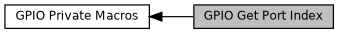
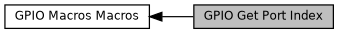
(77, 17) -> (77, 17)
